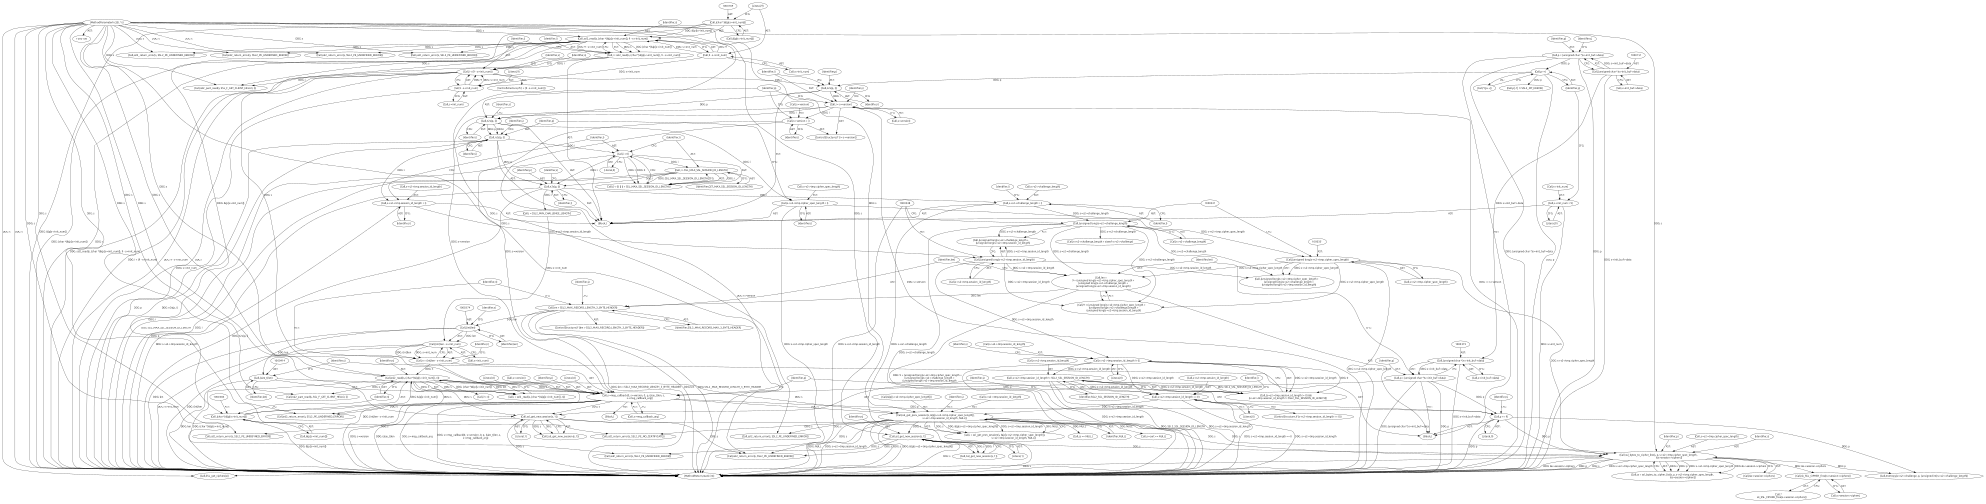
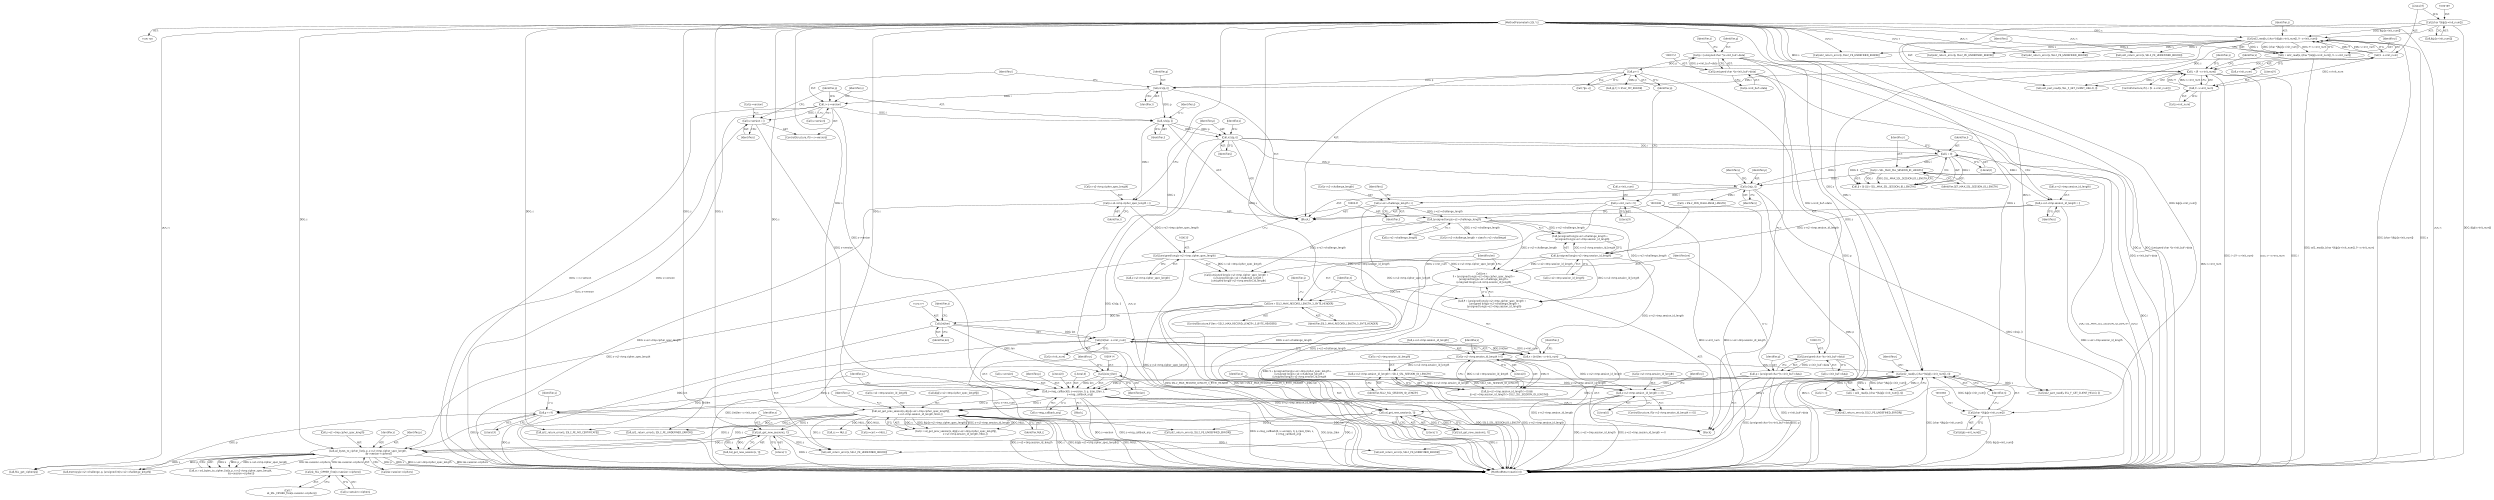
(514, 299) -> (1406, 307)
(708, 328) -> (1343, 324)
